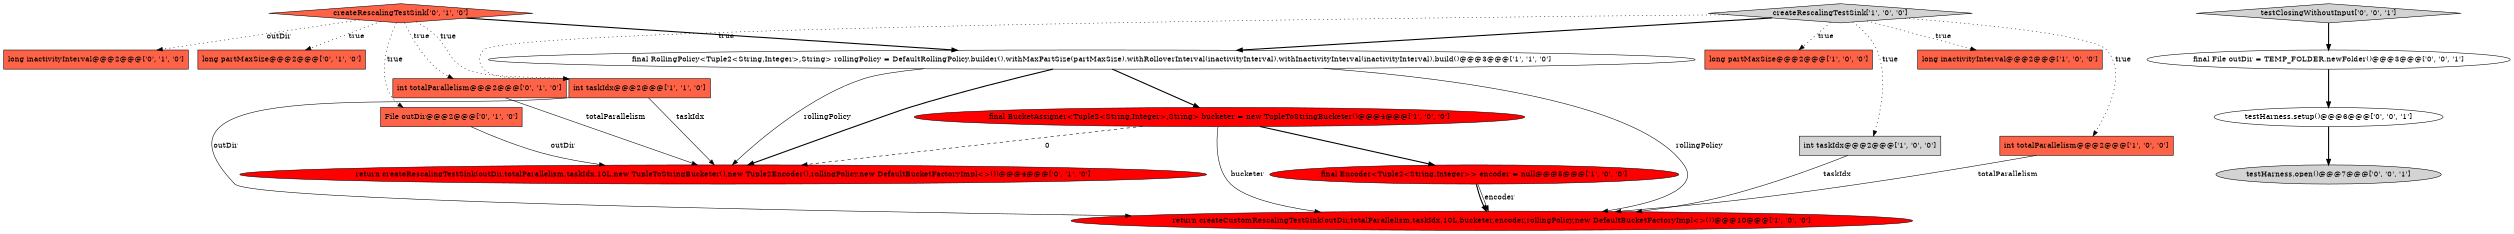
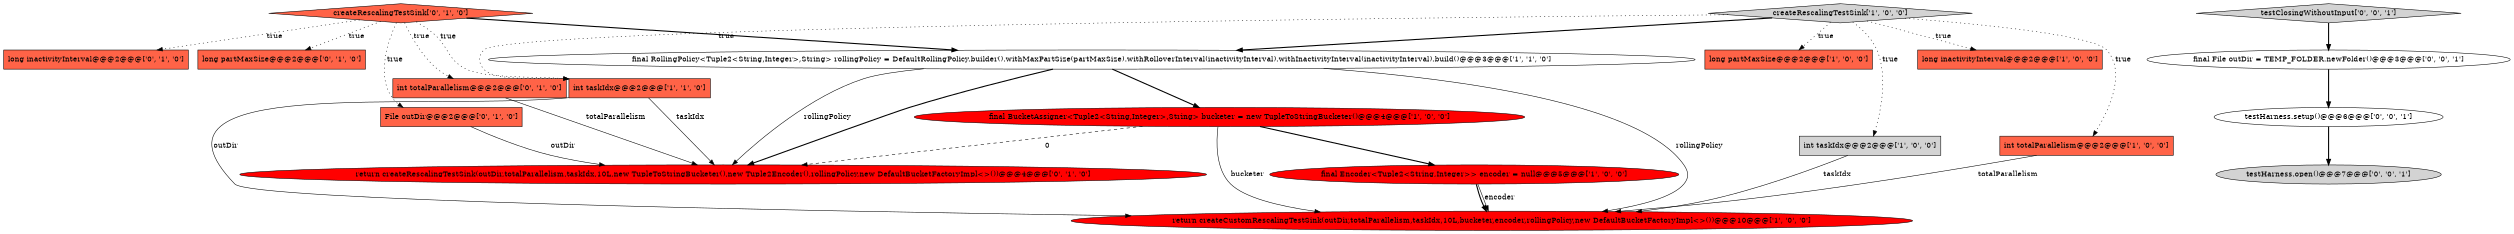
(279, 36) -> (275, 36)
